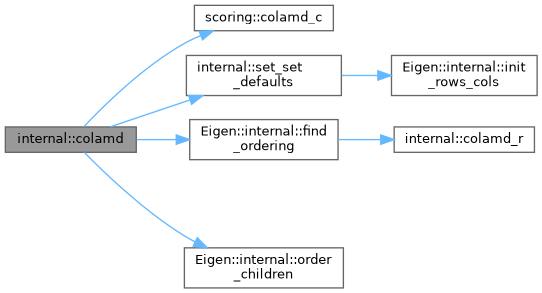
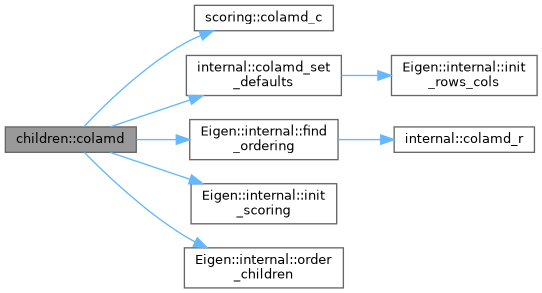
(264, 75) -> (264, 75)
(71, 140) -> (71, 140)
none -> (264, 204)
